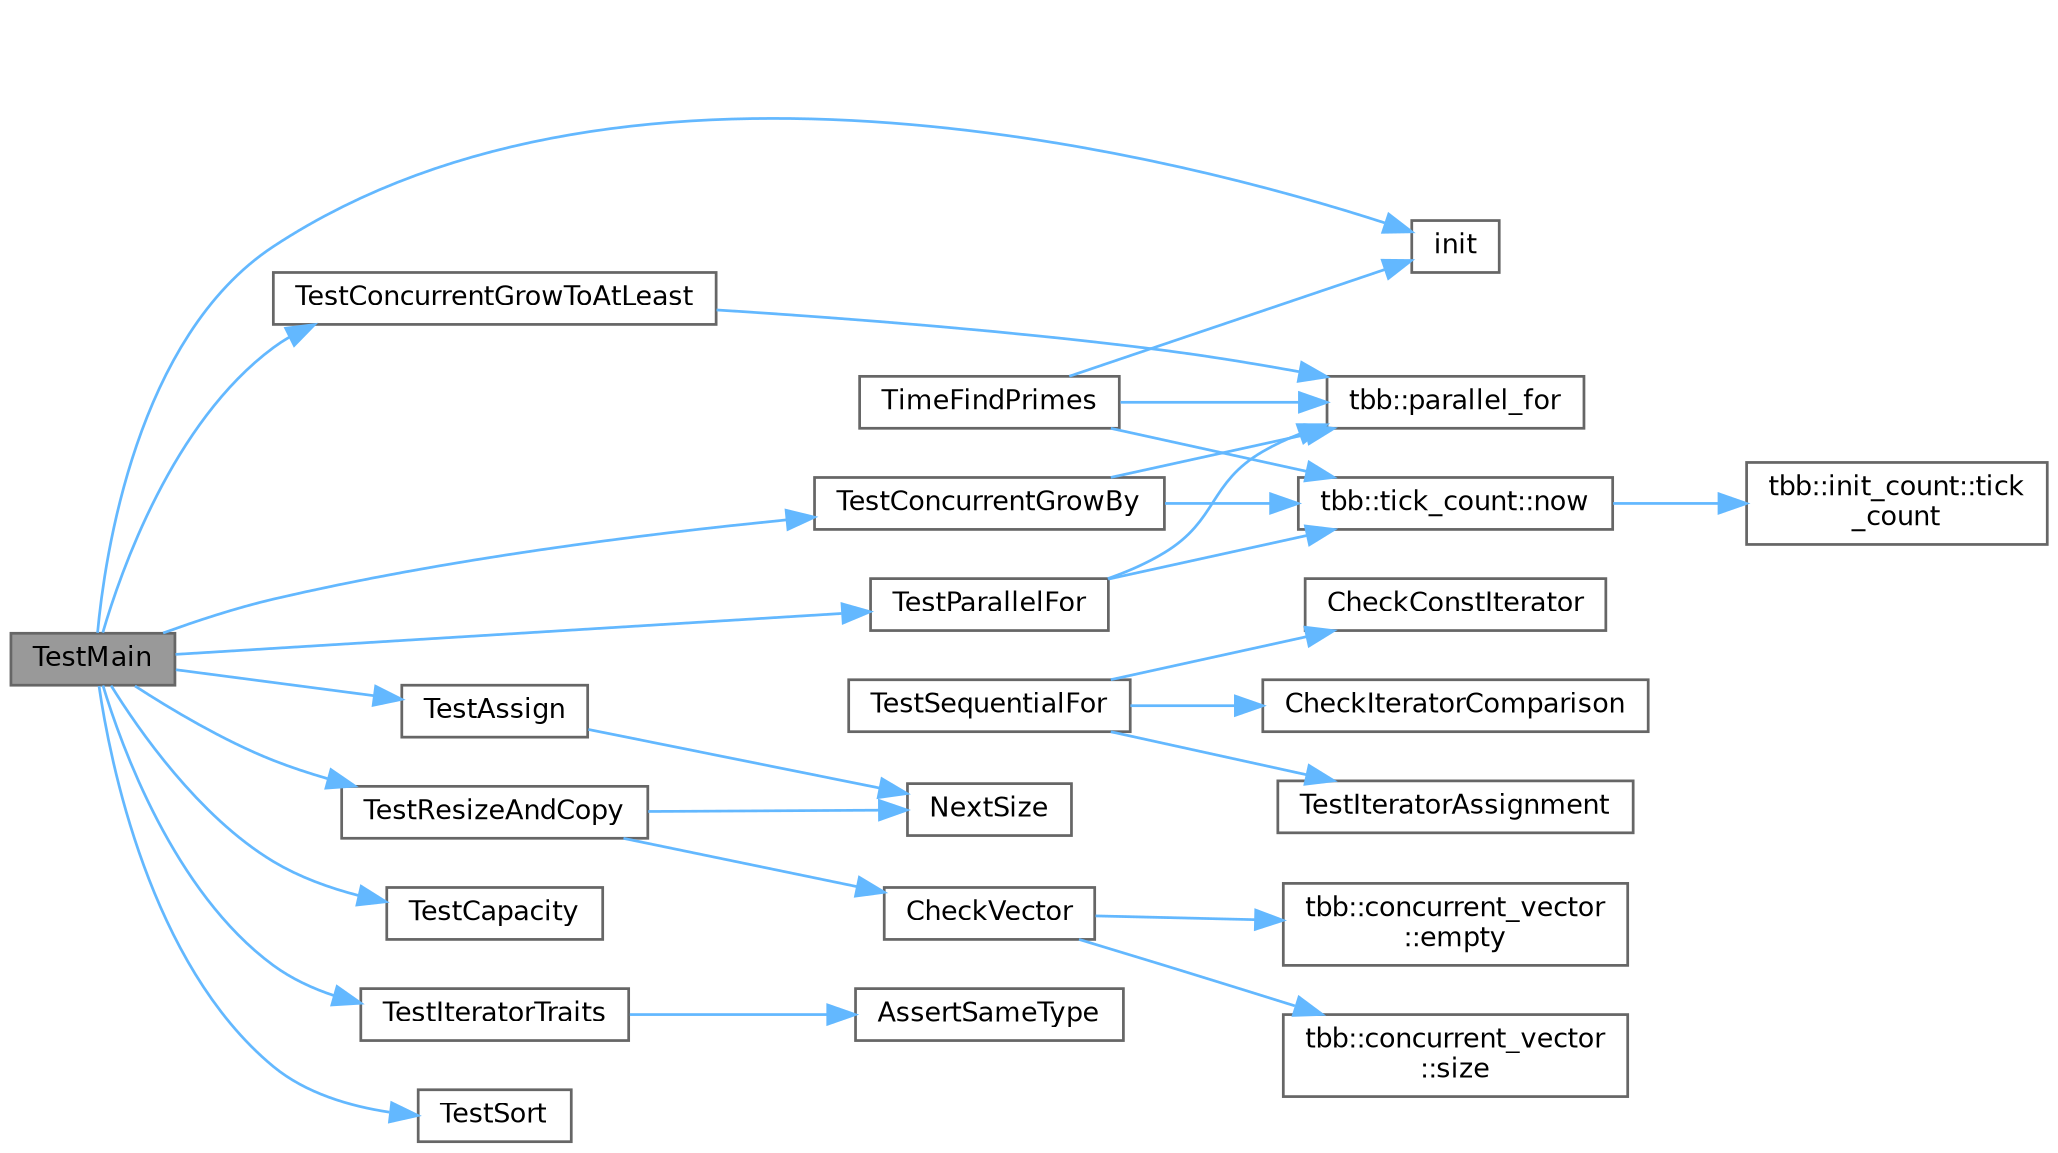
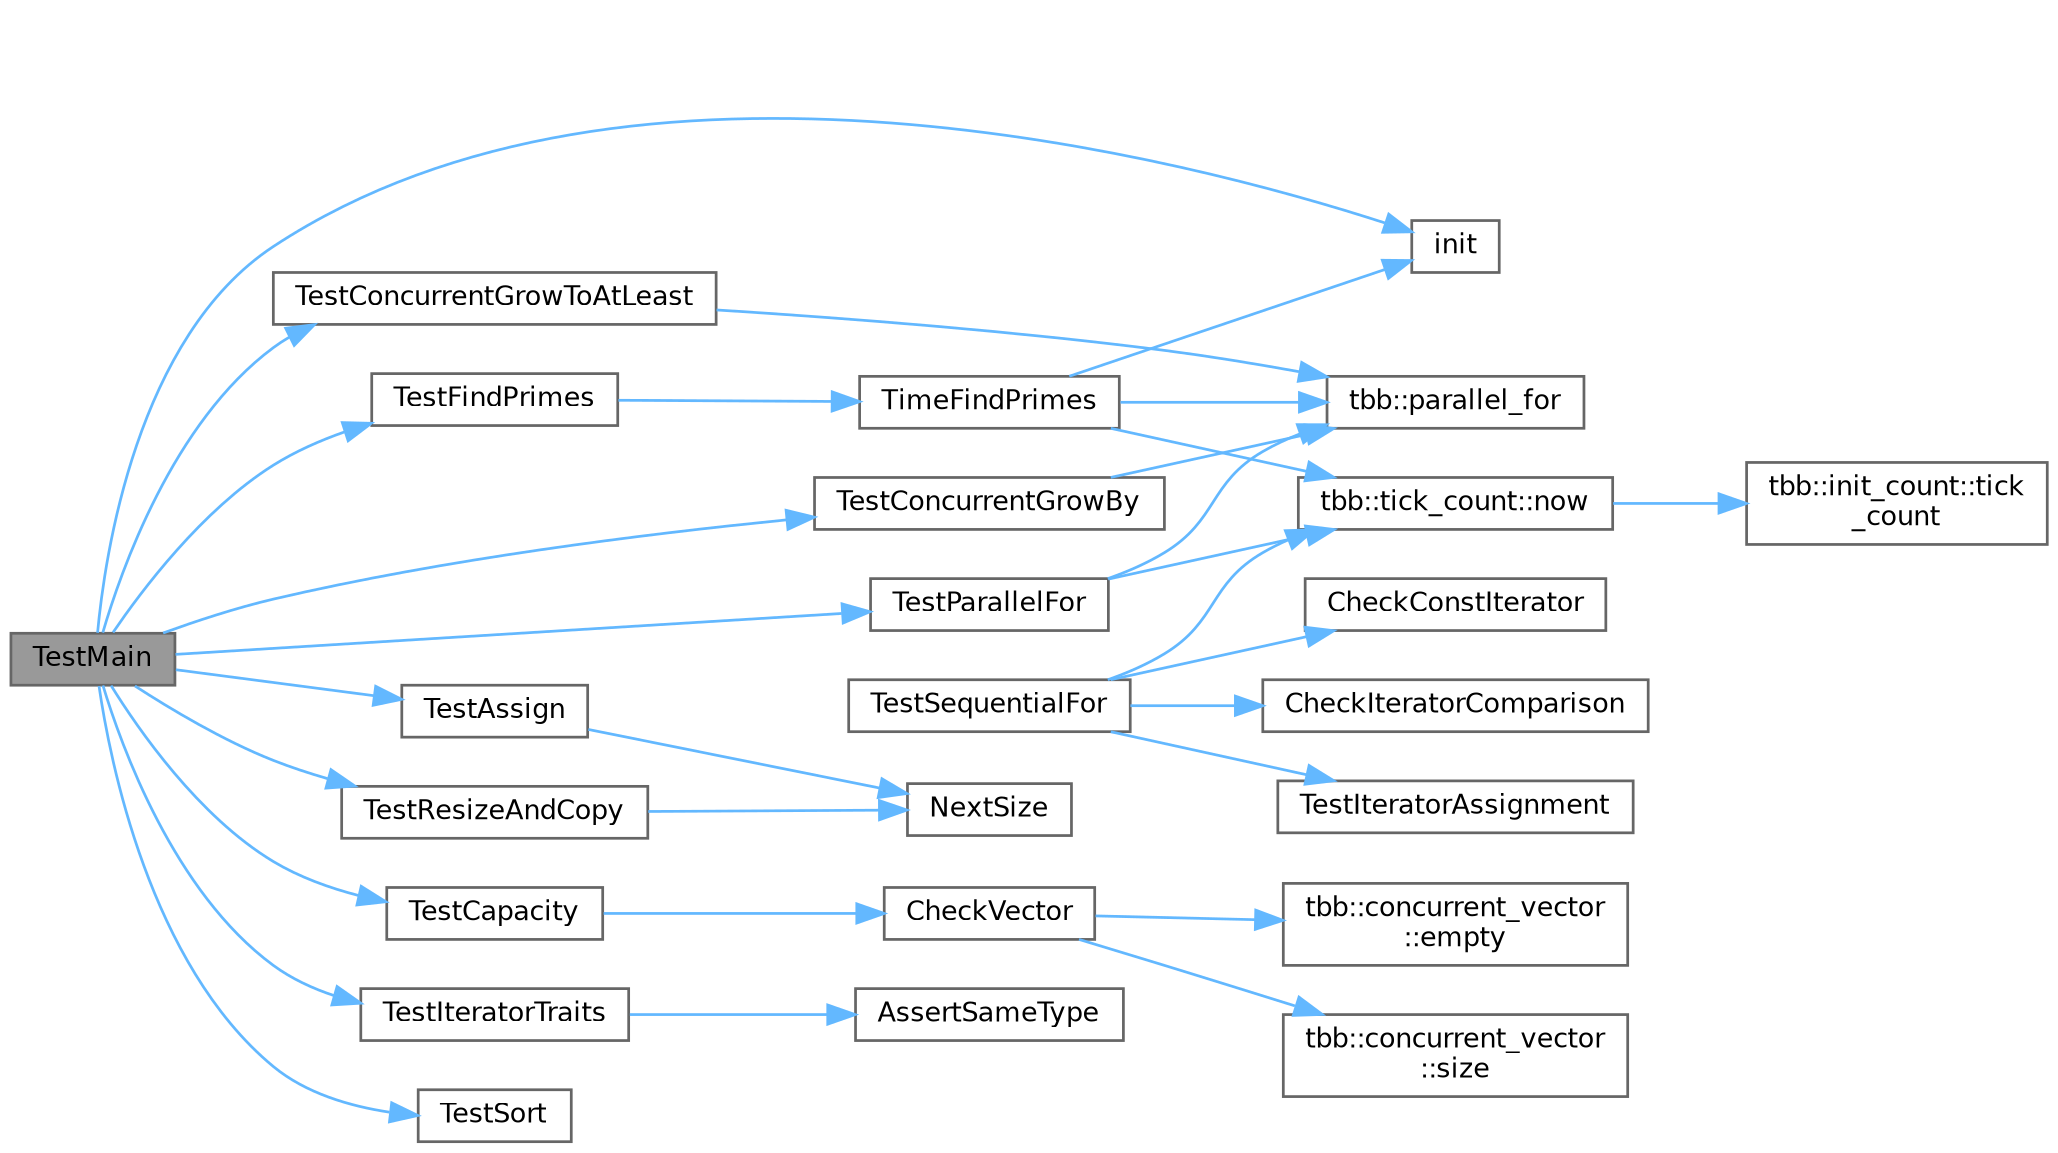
none -> (495, 400)
(1234, 503) -> (1204, 617)
(740, 863) -> (730, 913)
